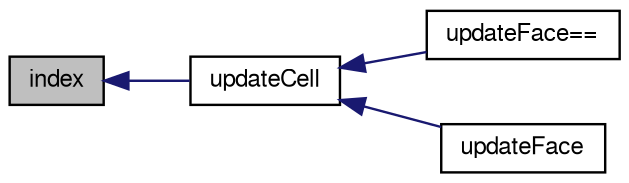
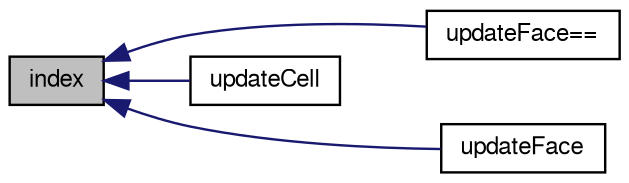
(395, 58) -> (275, 26)
(403, 117) -> (282, 140)
